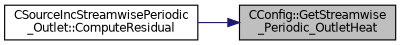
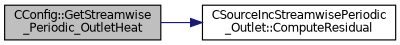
(213, 23) -> (176, 23)
